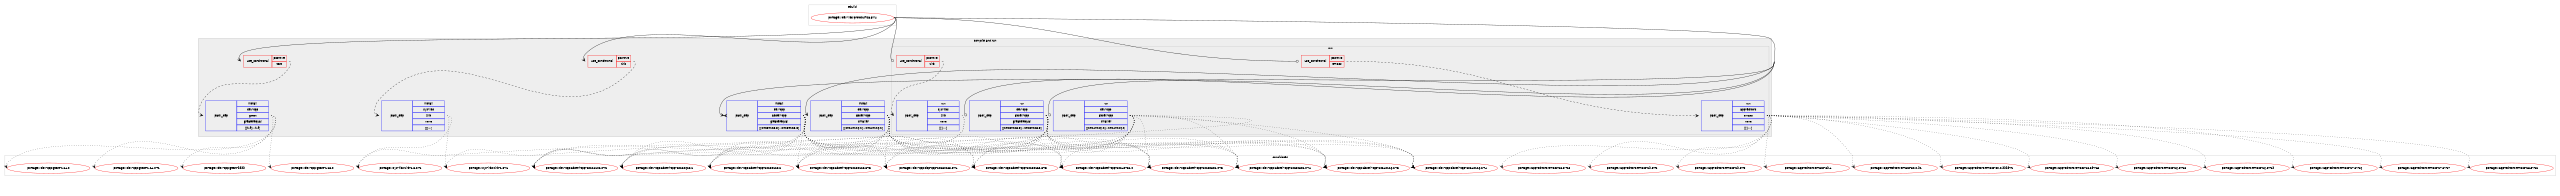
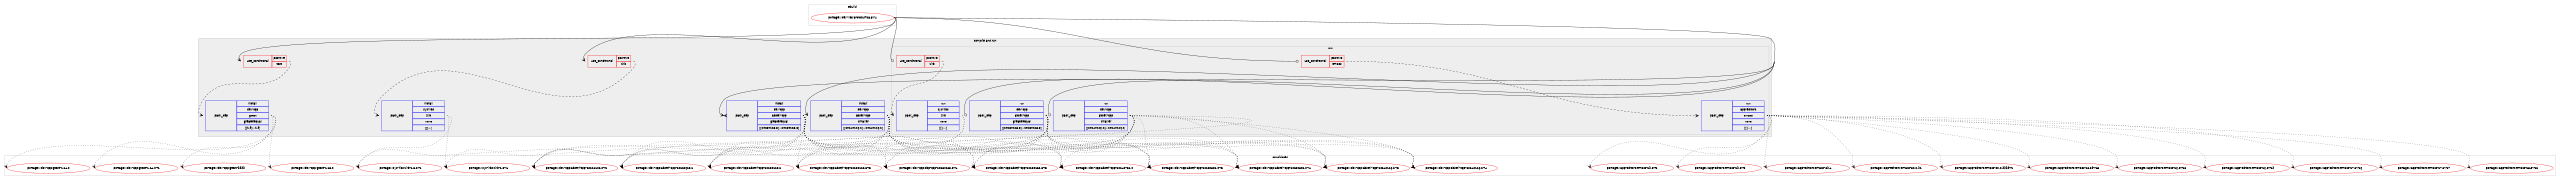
(664, 168) -> (664, 168)
(1544, 168) -> none
